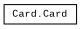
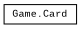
(40, 14) -> (40, 14)
